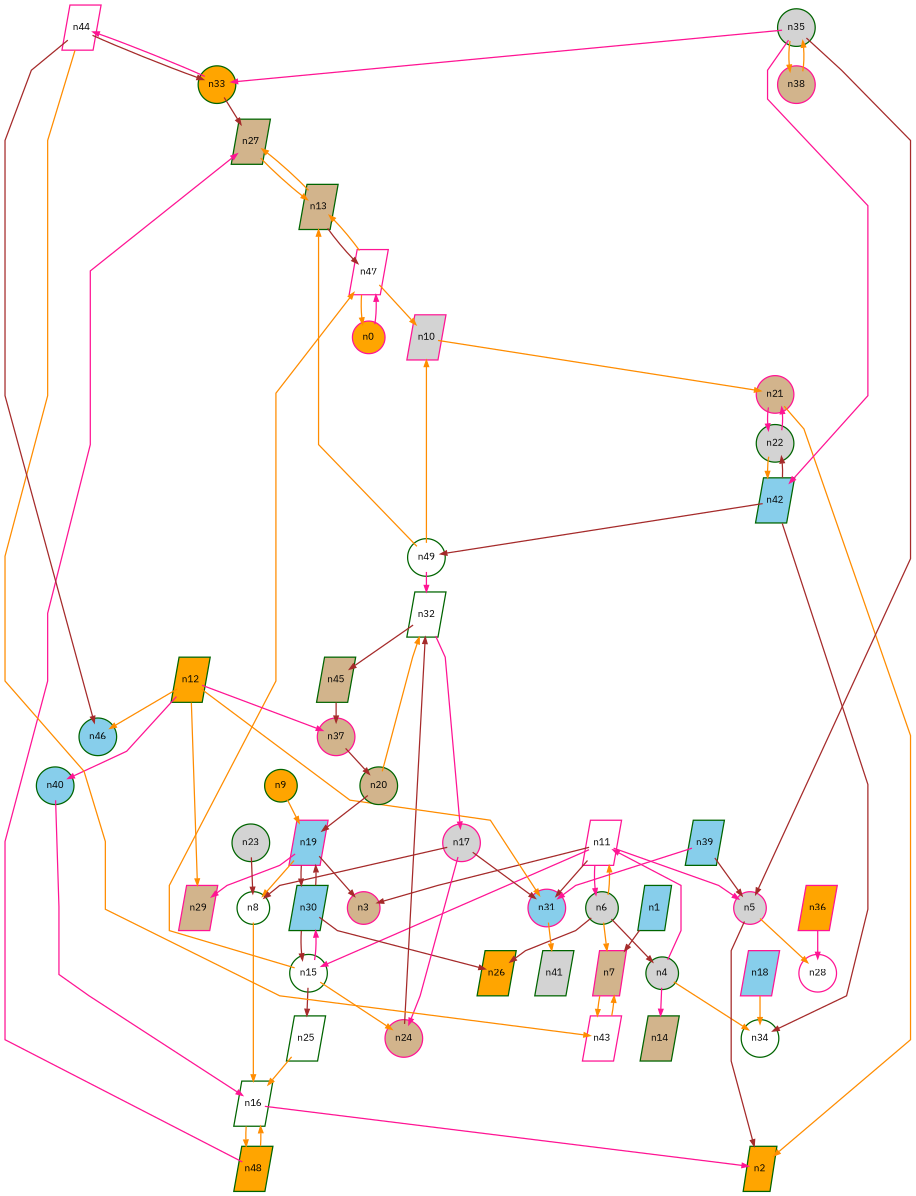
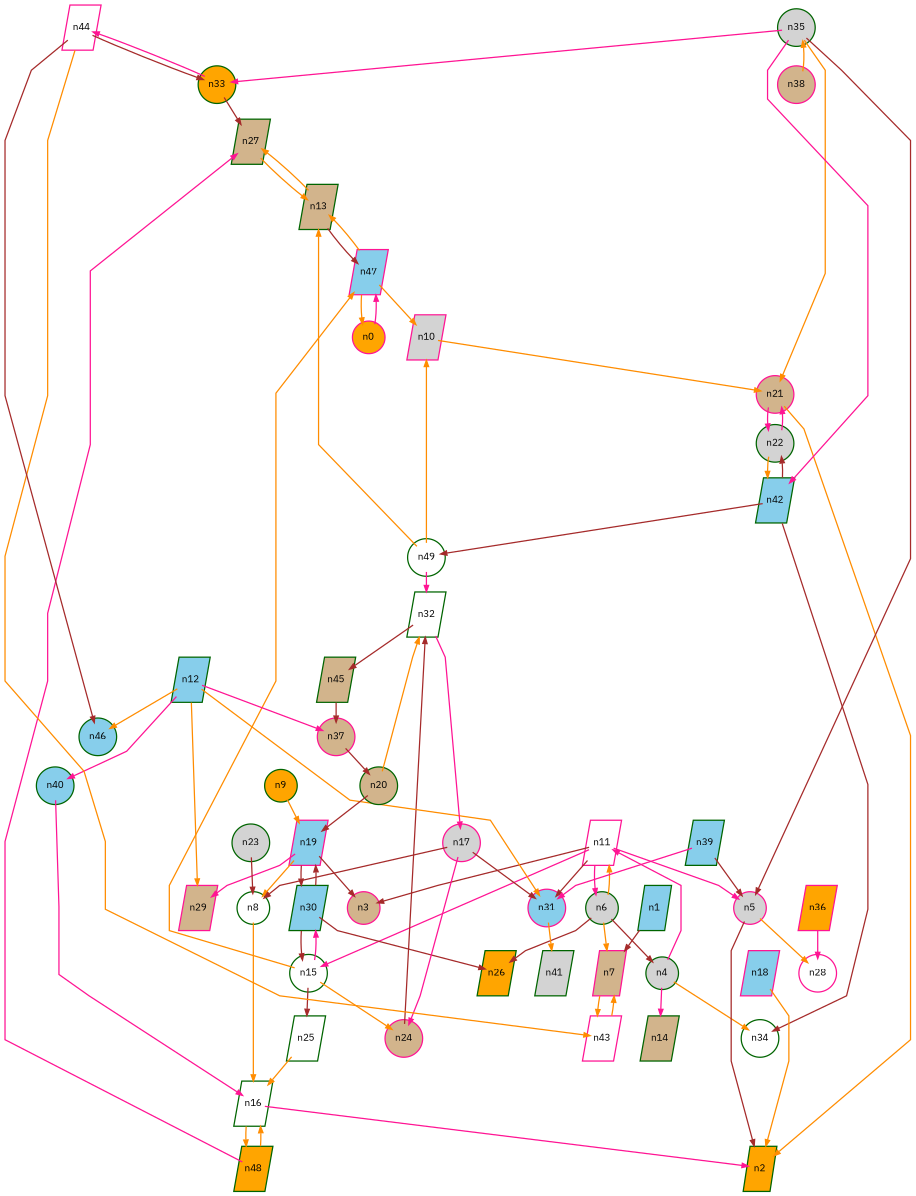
(789, 53) -> (825, 209)
(369, 272) -> (369, 272)
(191, 680) -> (191, 680)
(760, 1007) -> (788, 1063)
